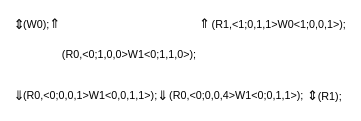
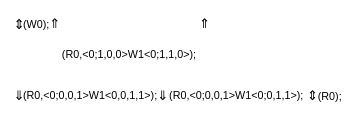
(279, 24) -> none
(237, 96) -> (237, 96)
(330, 96) -> (330, 96)
